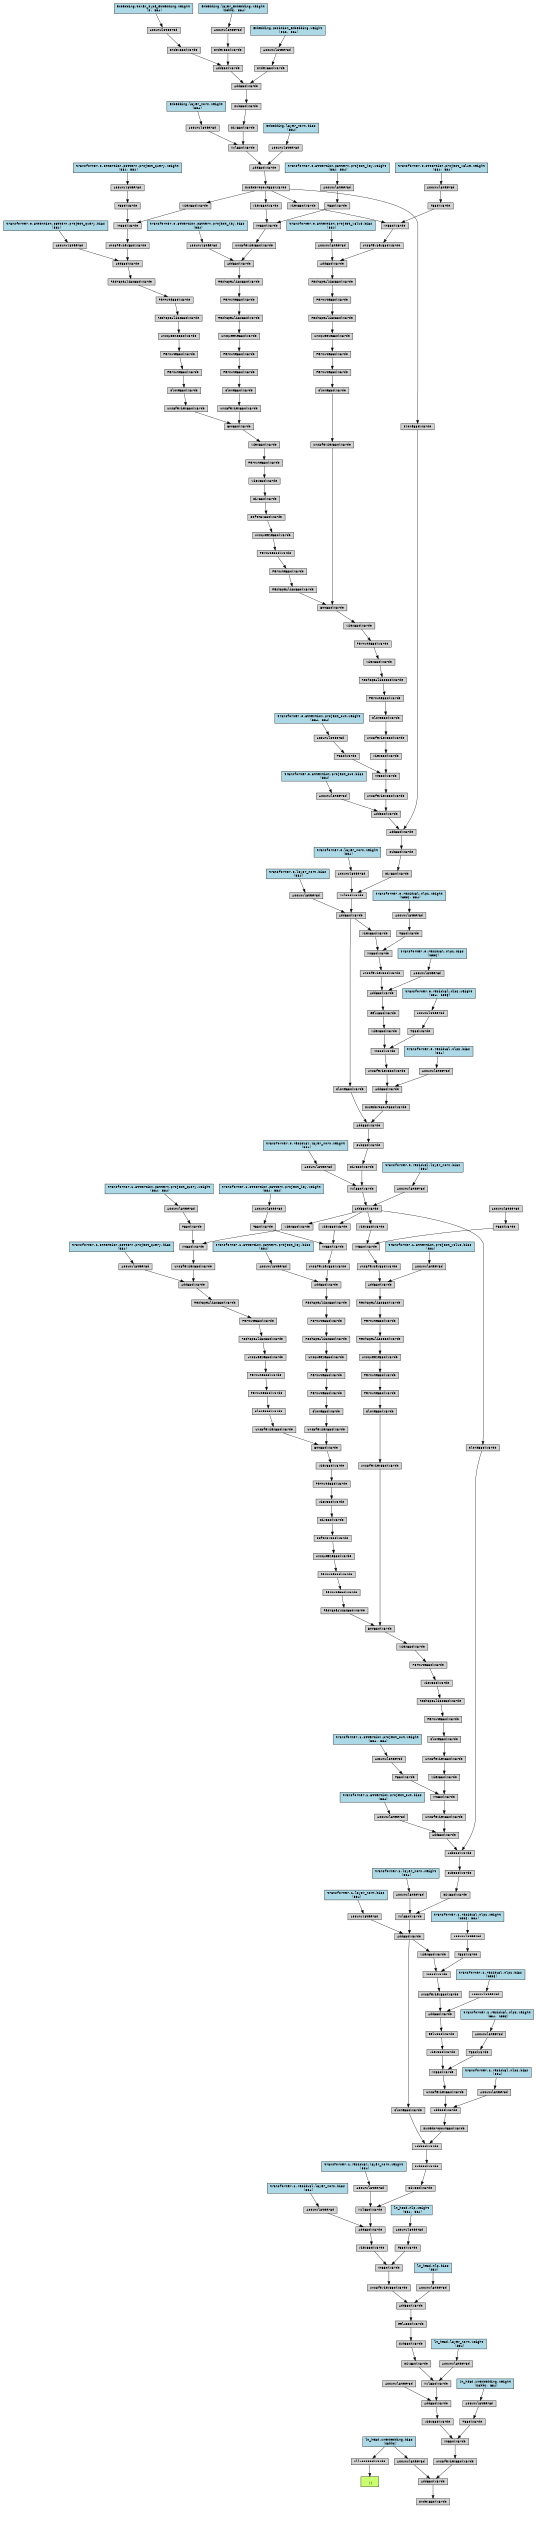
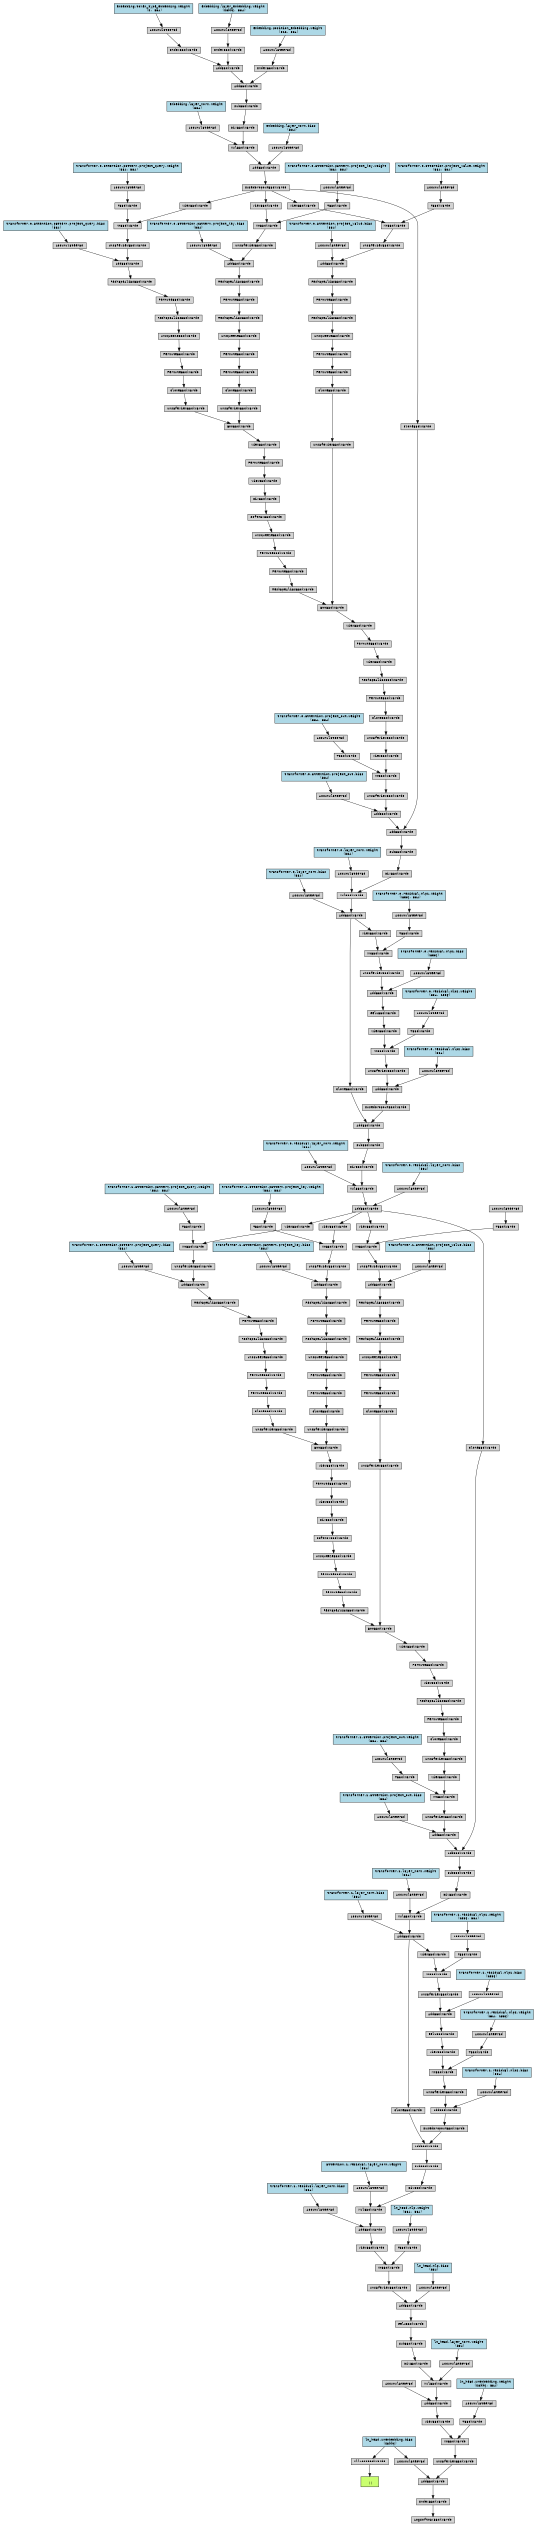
(364, 2167) -> (364, 2167)
none -> (433, 2520)
